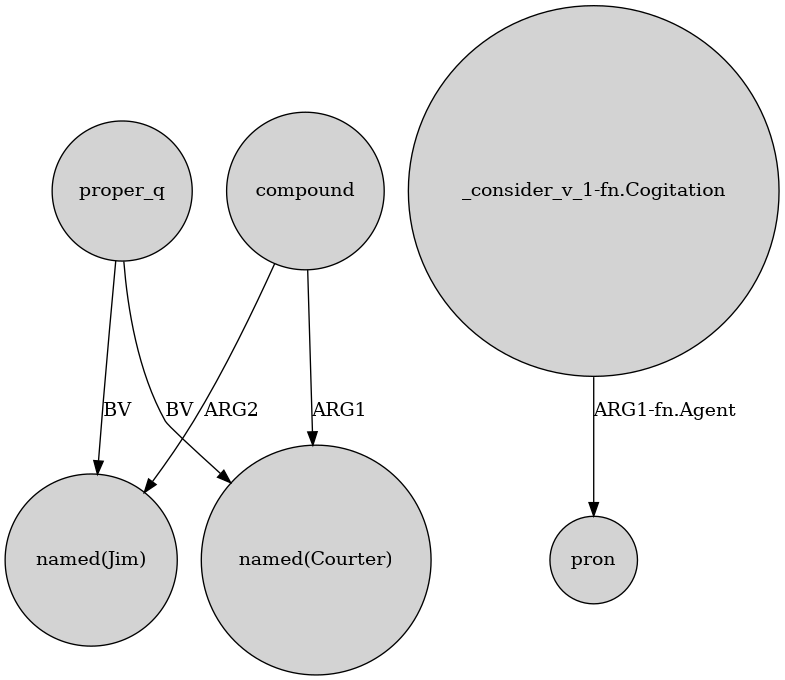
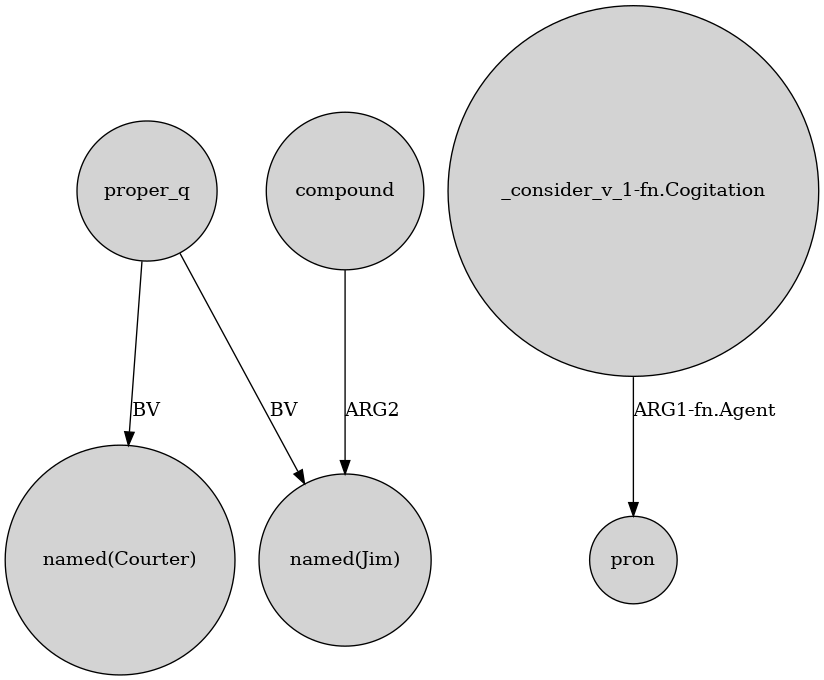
(310, 351) -> none
